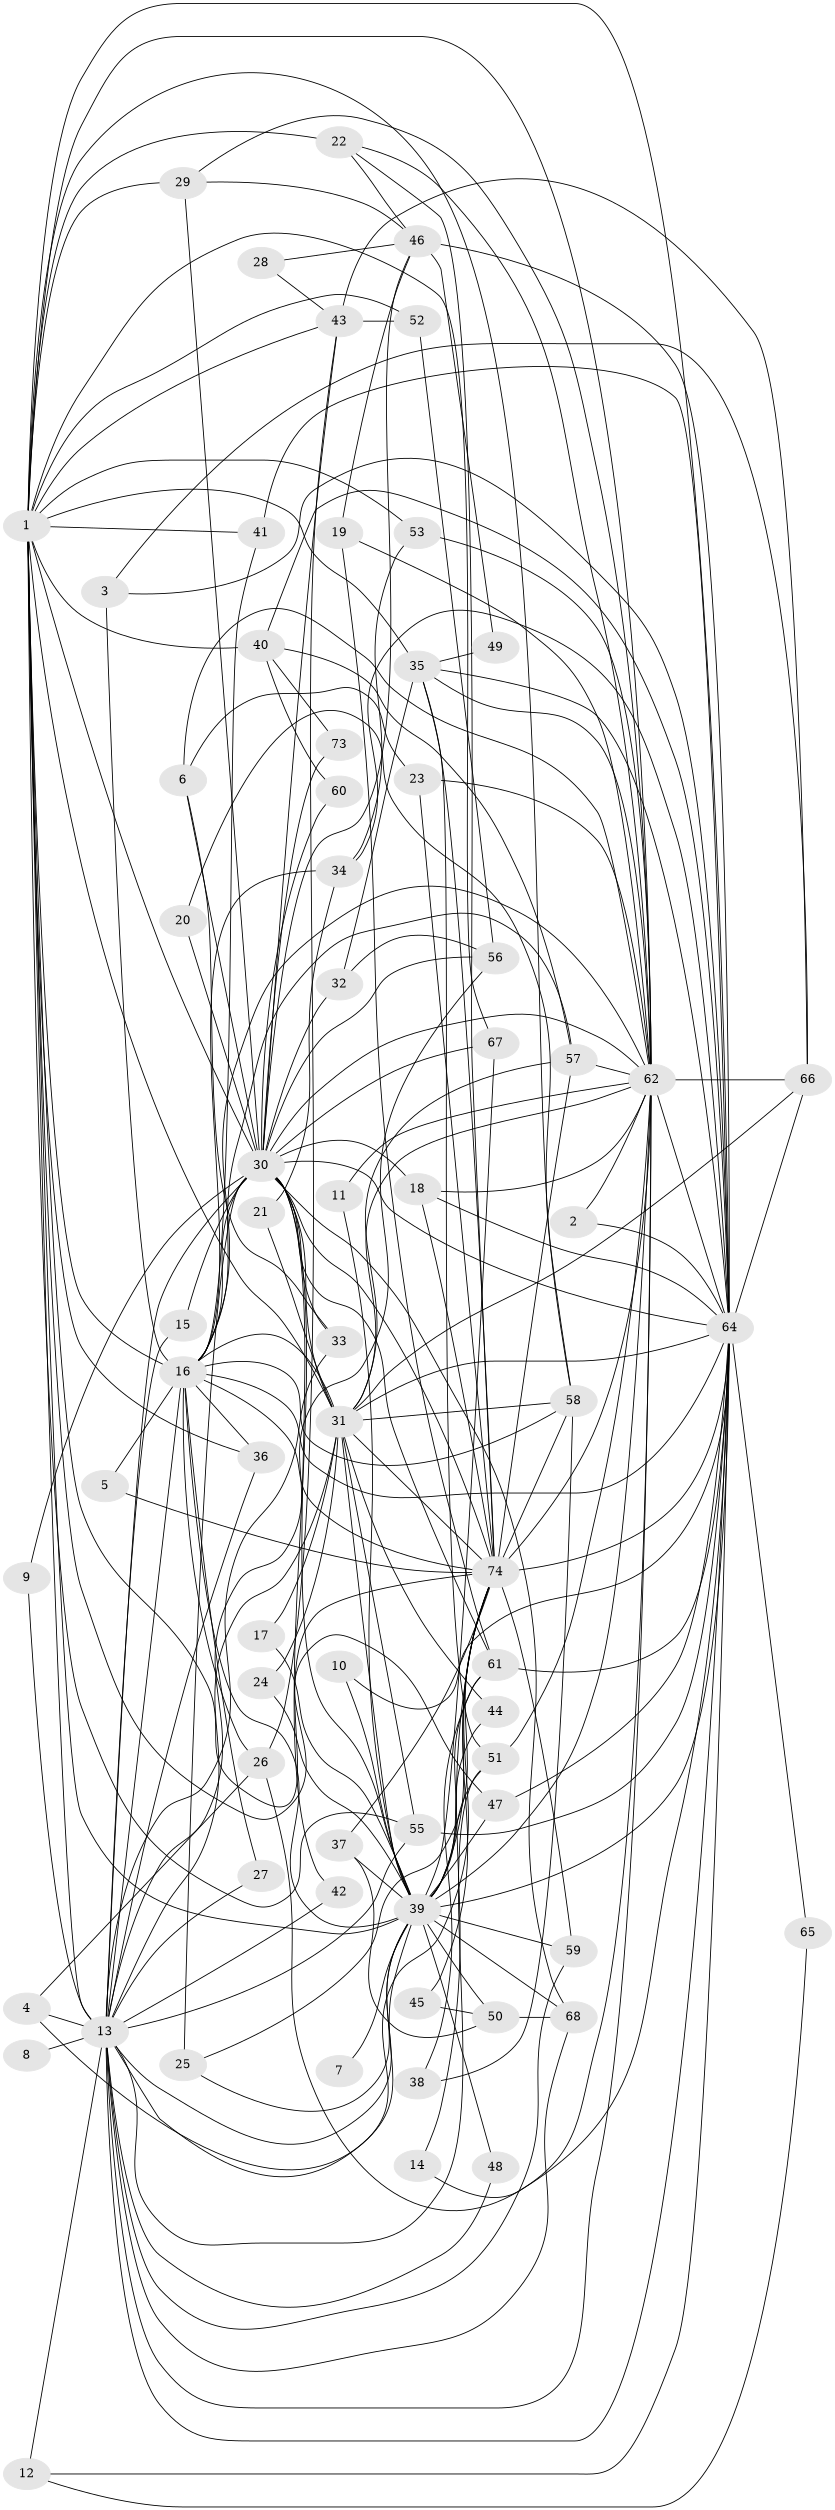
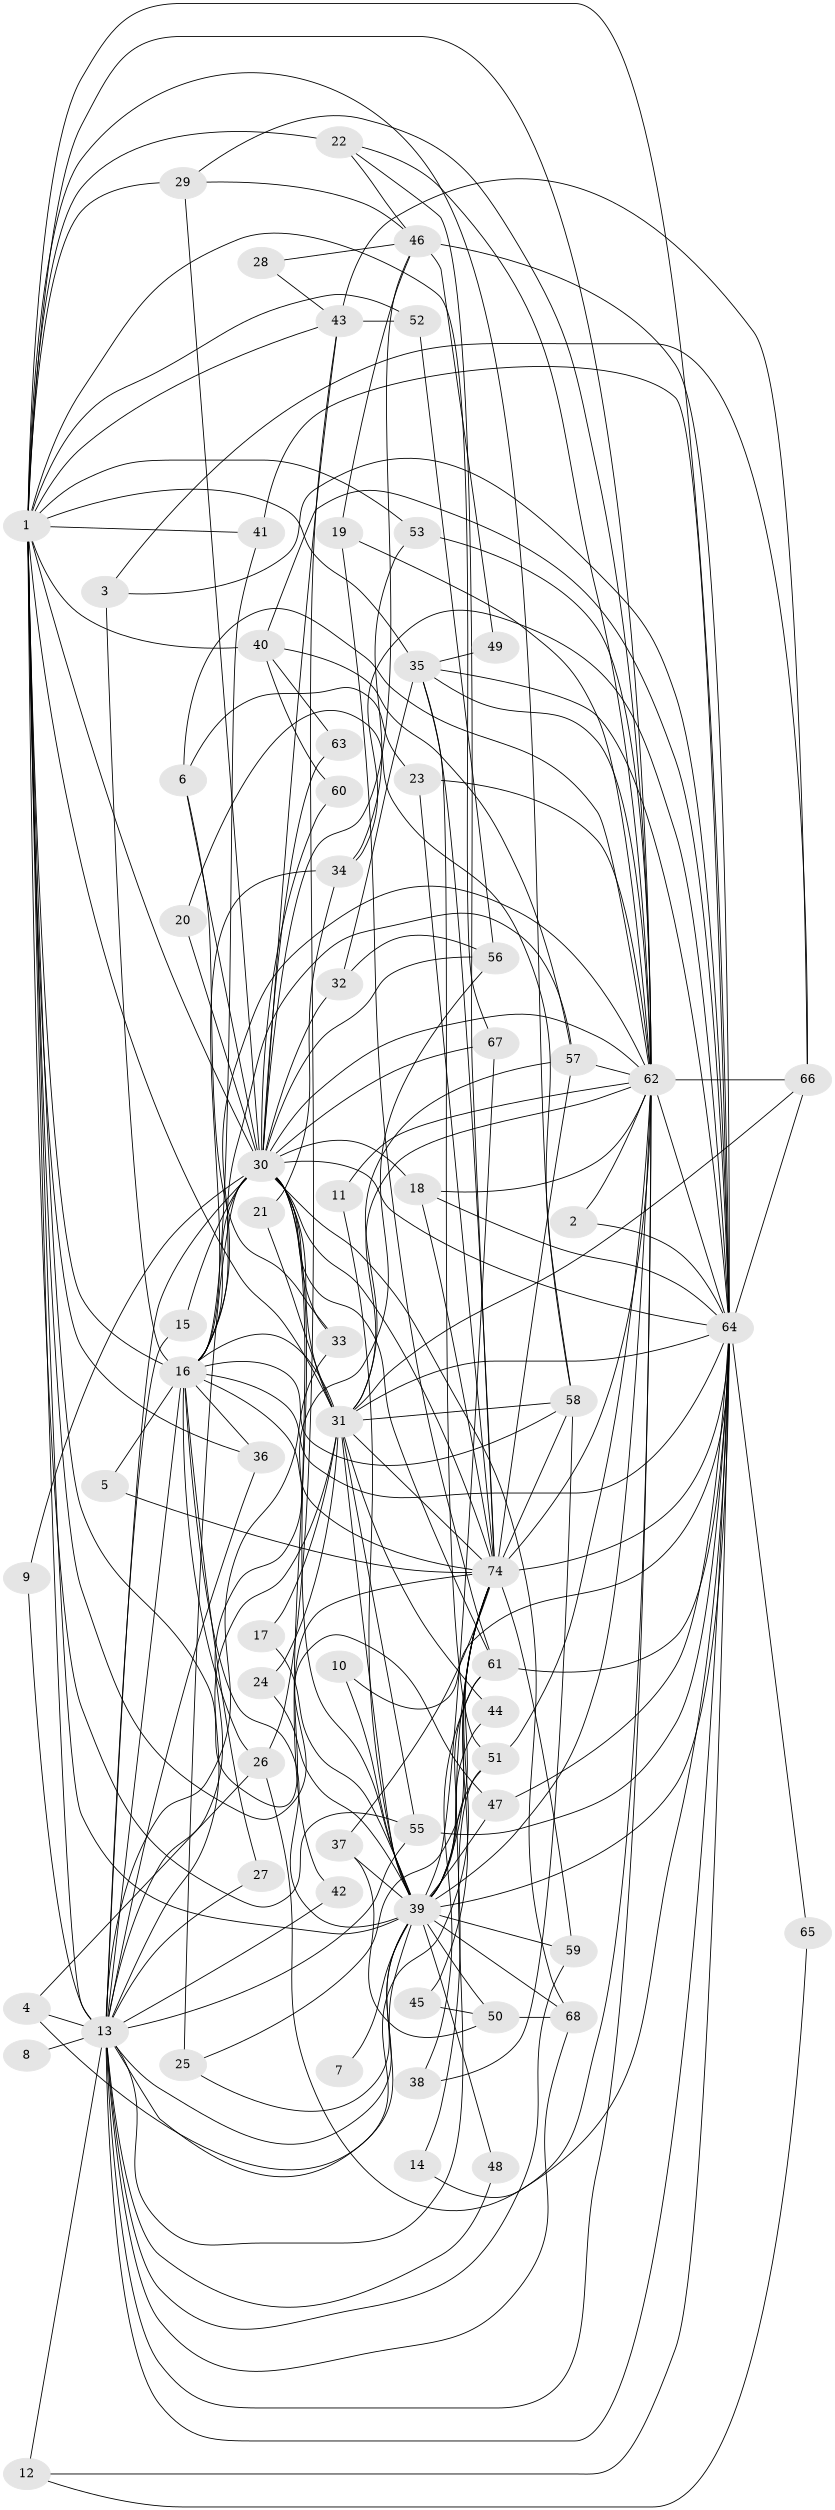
(339, 745) -> (339, 745)
